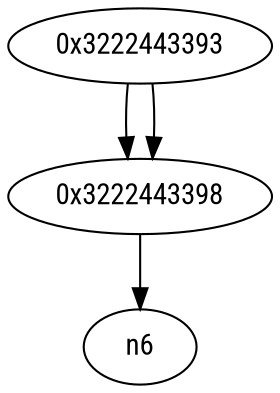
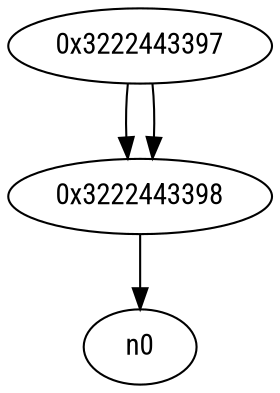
(140, 46) -> (140, 46)
(140, 347) -> (140, 347)
